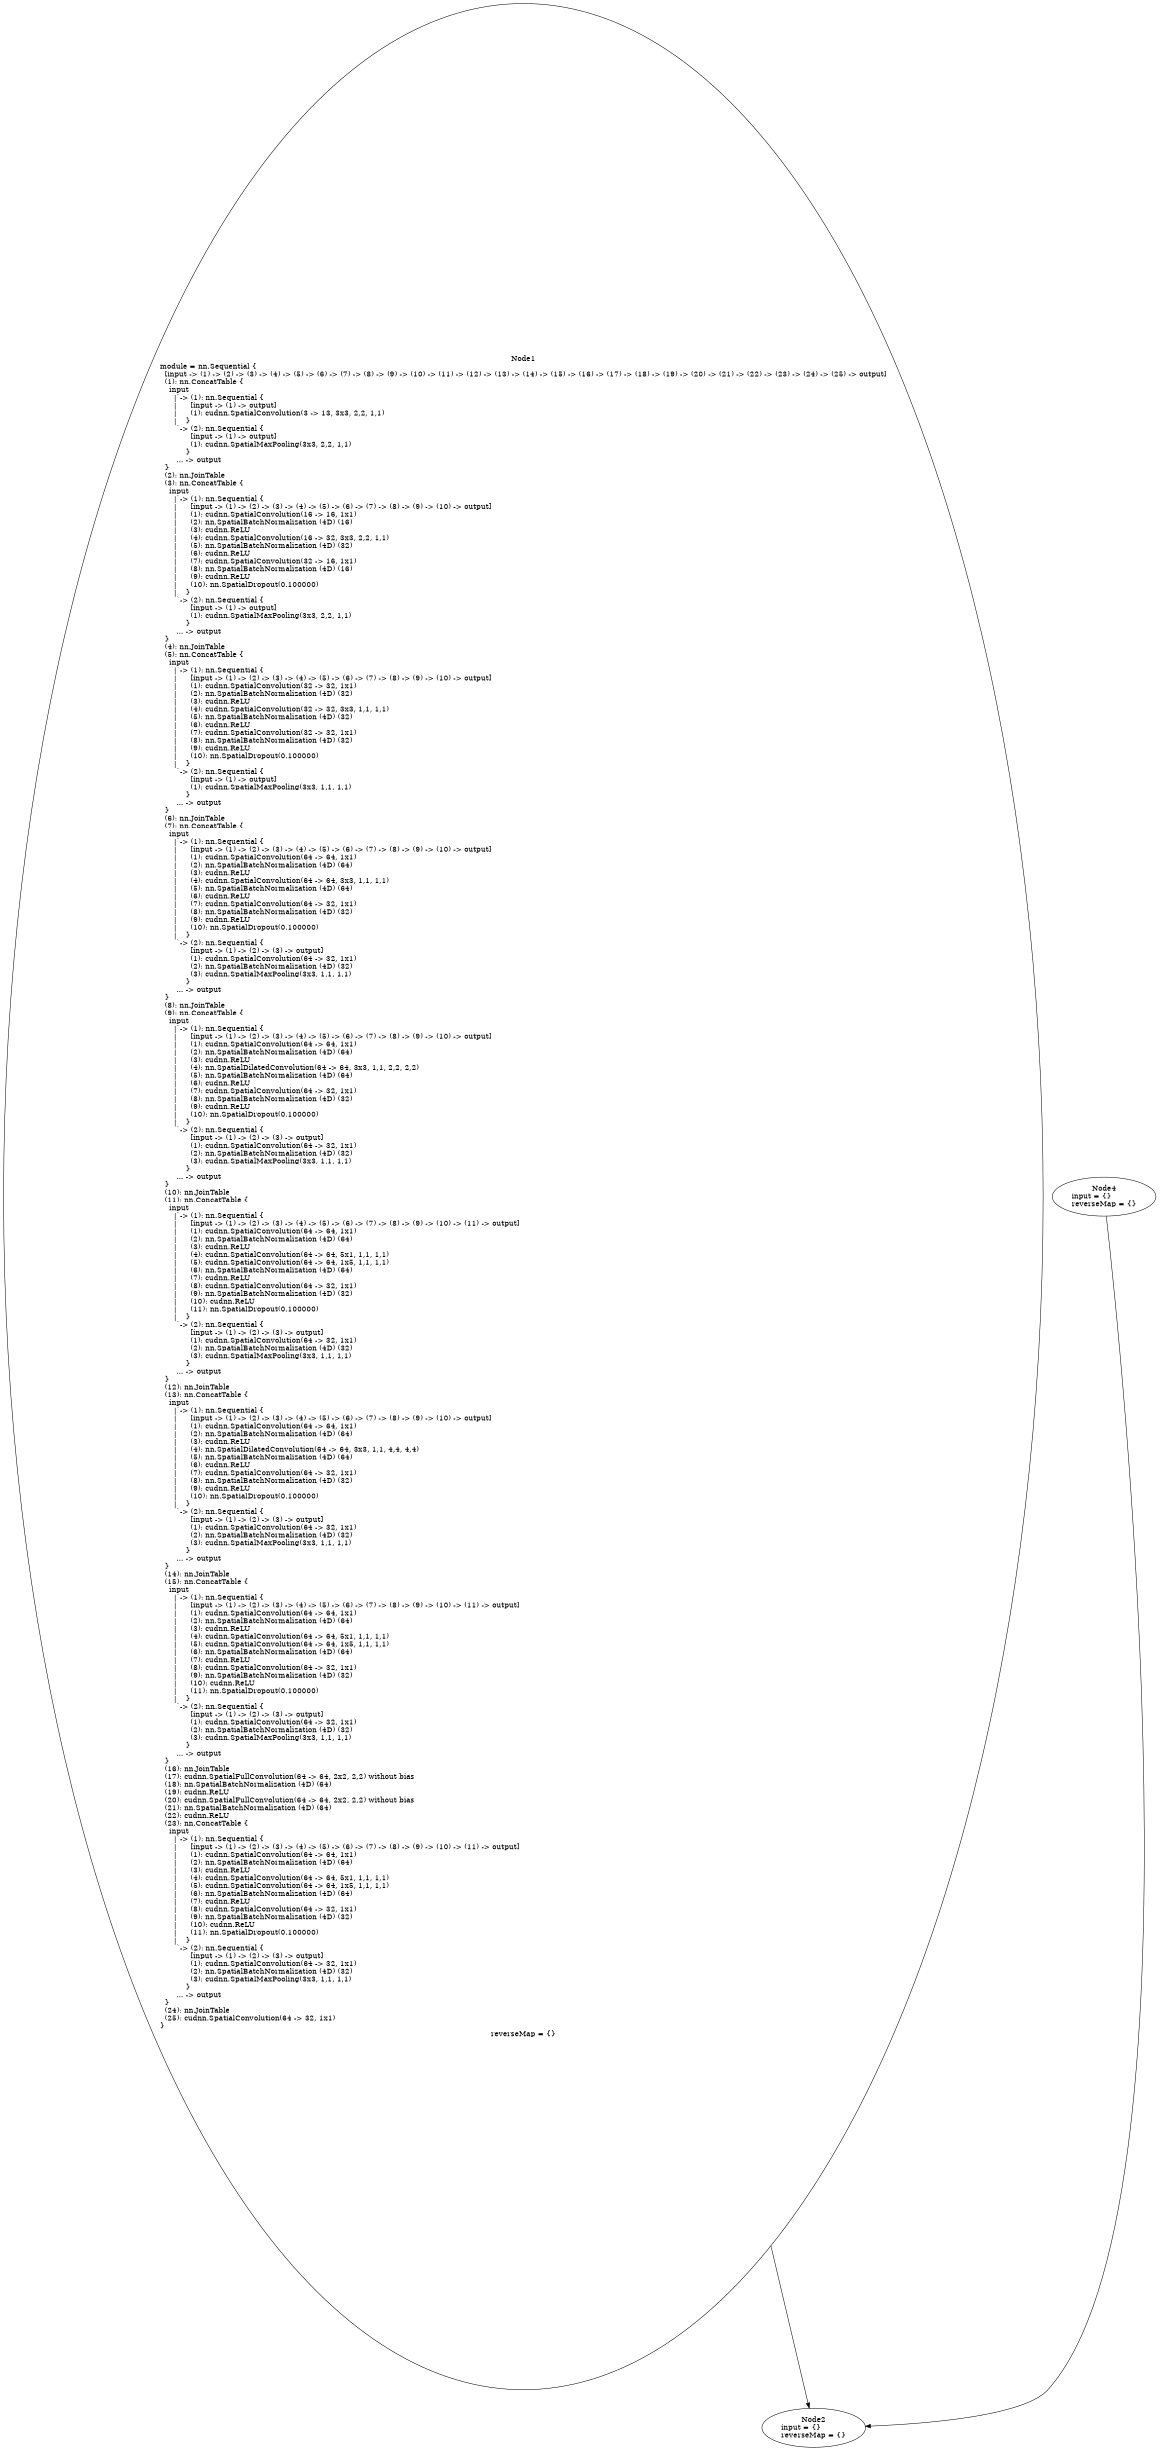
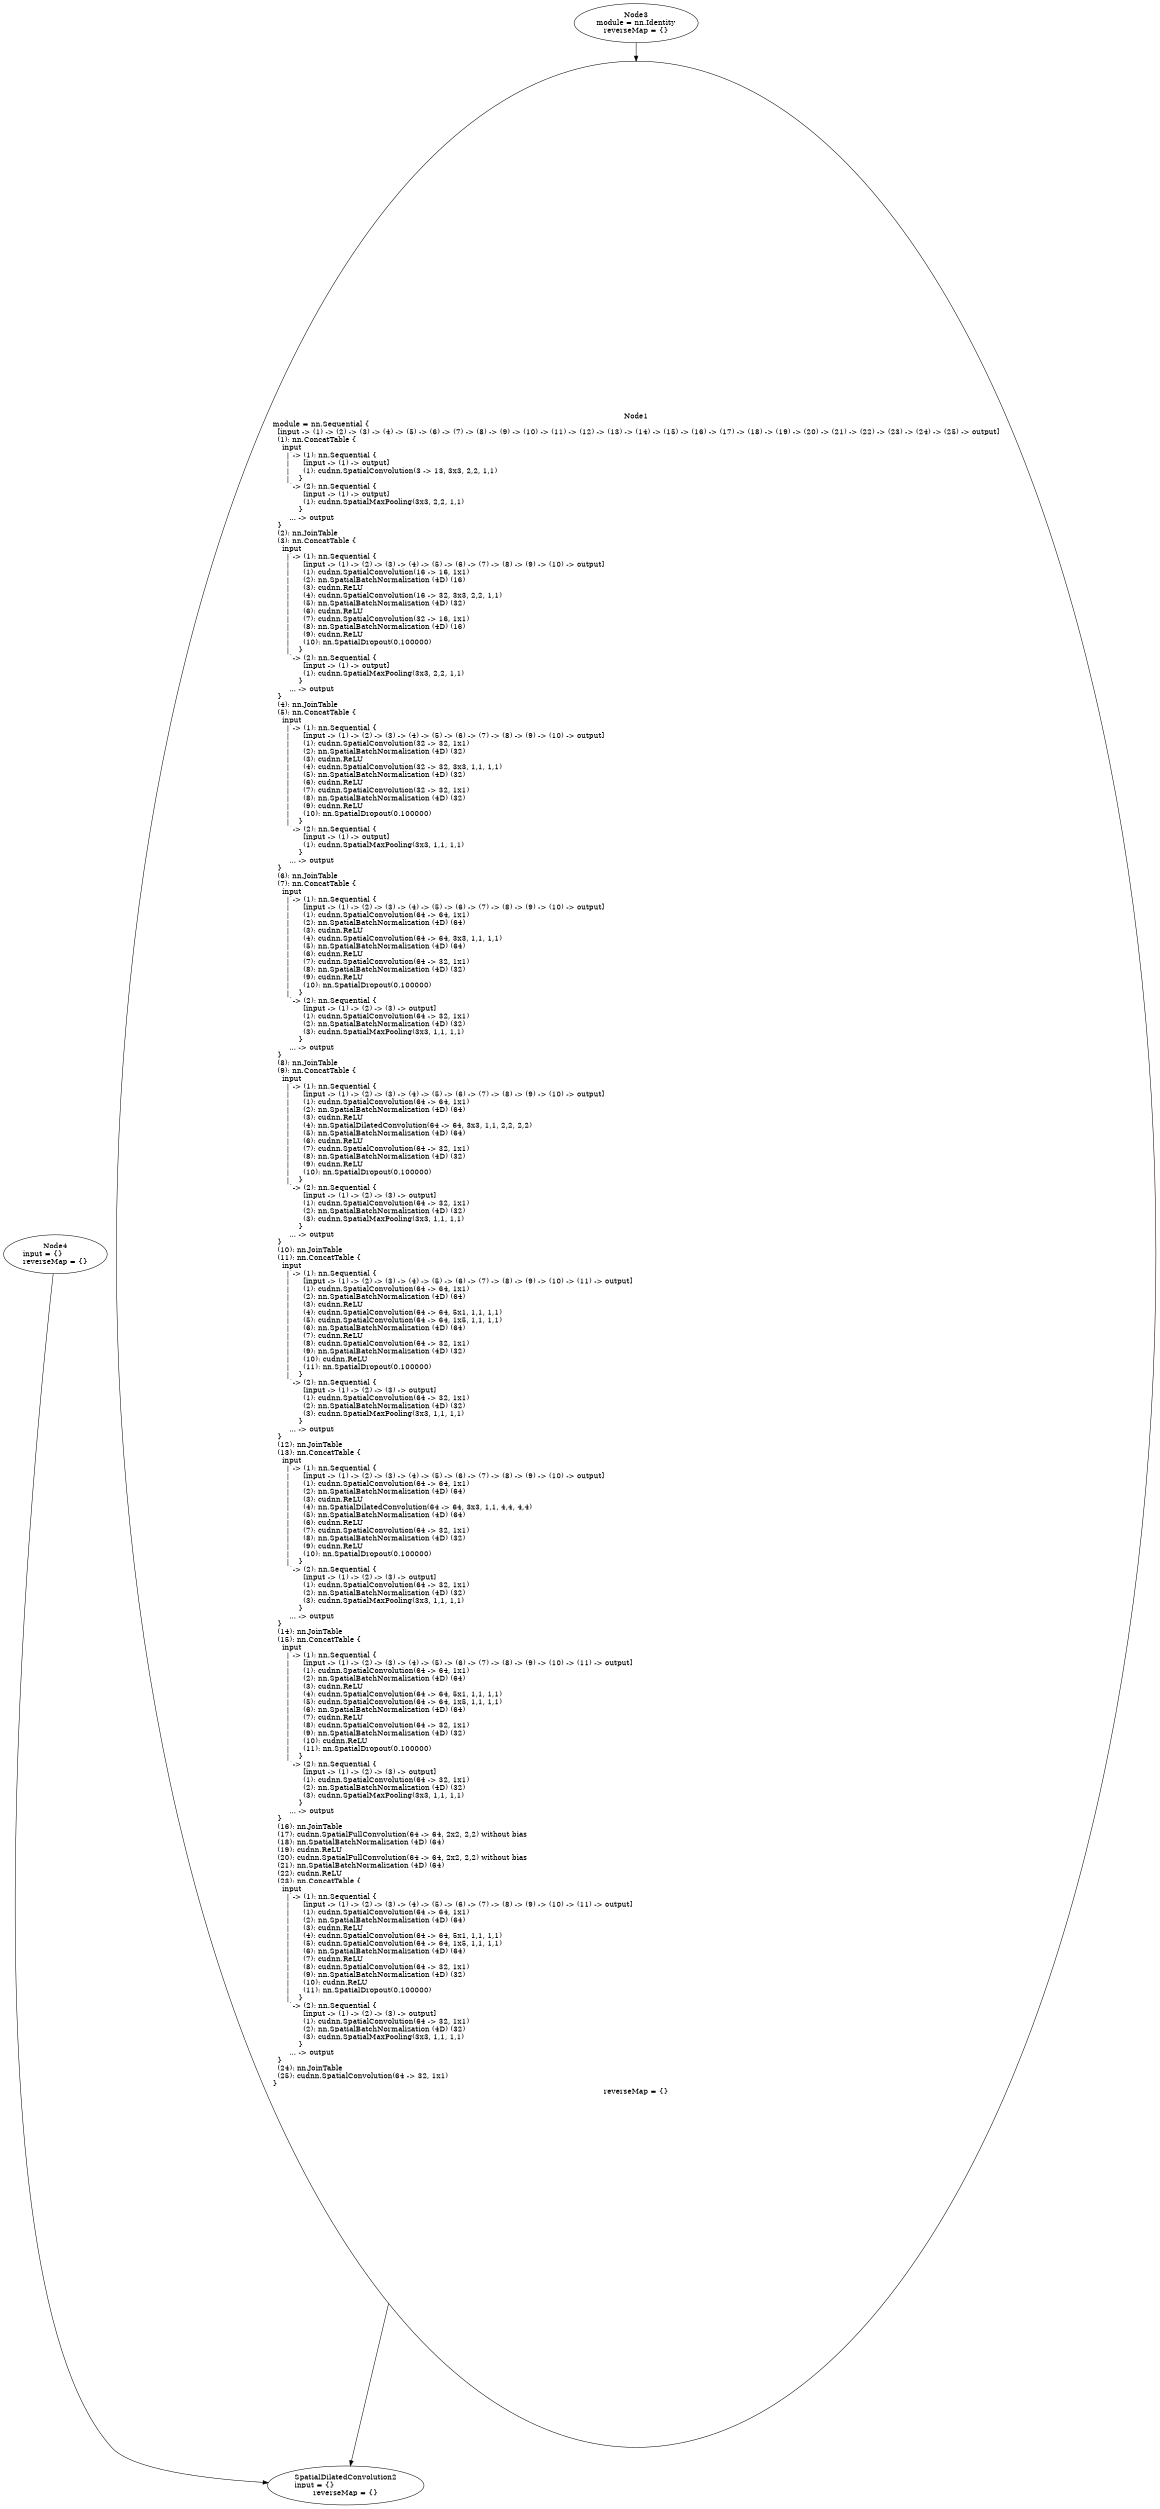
none -> (636, 23)
(814, 2428) -> (346, 2485)
